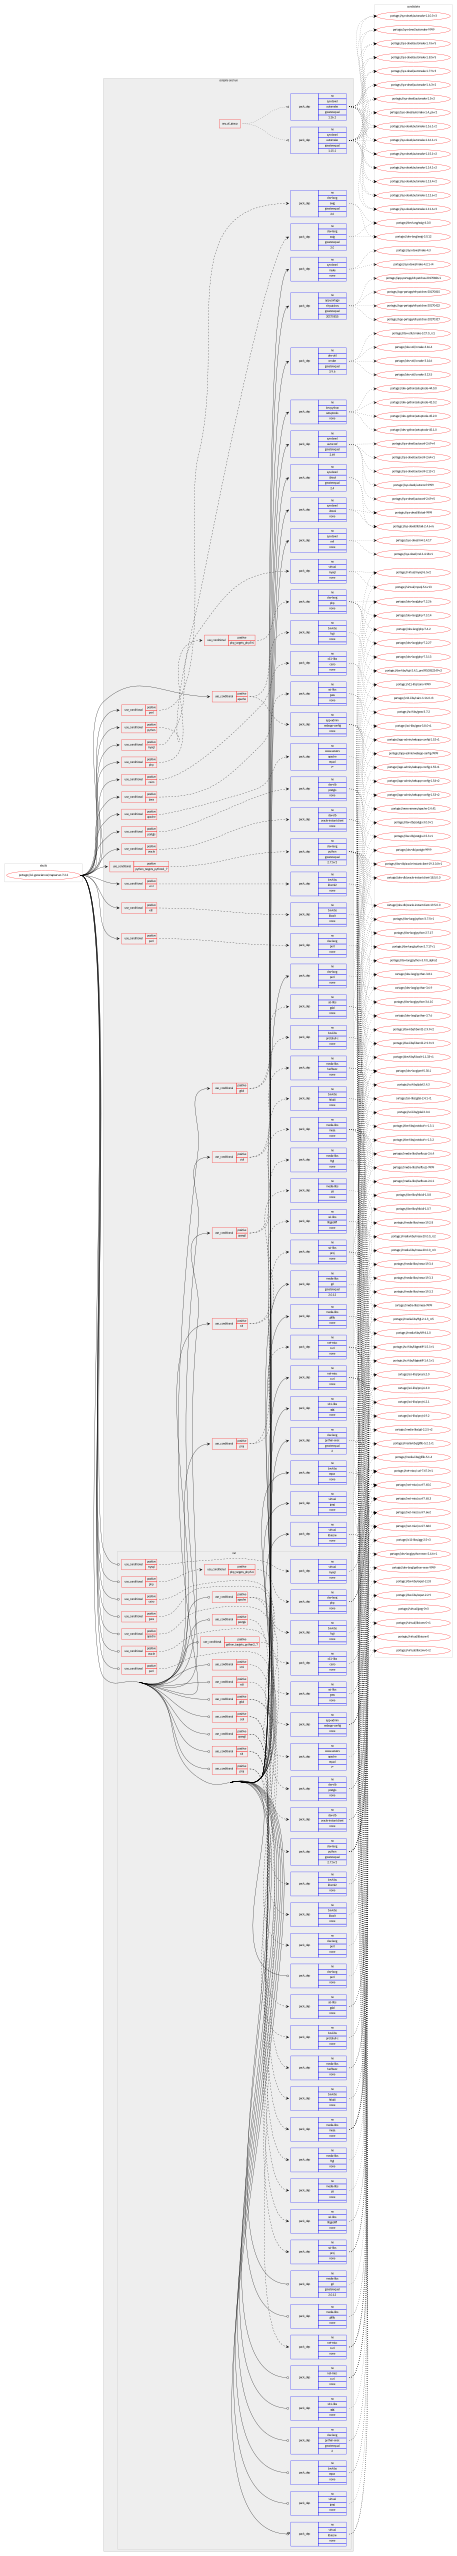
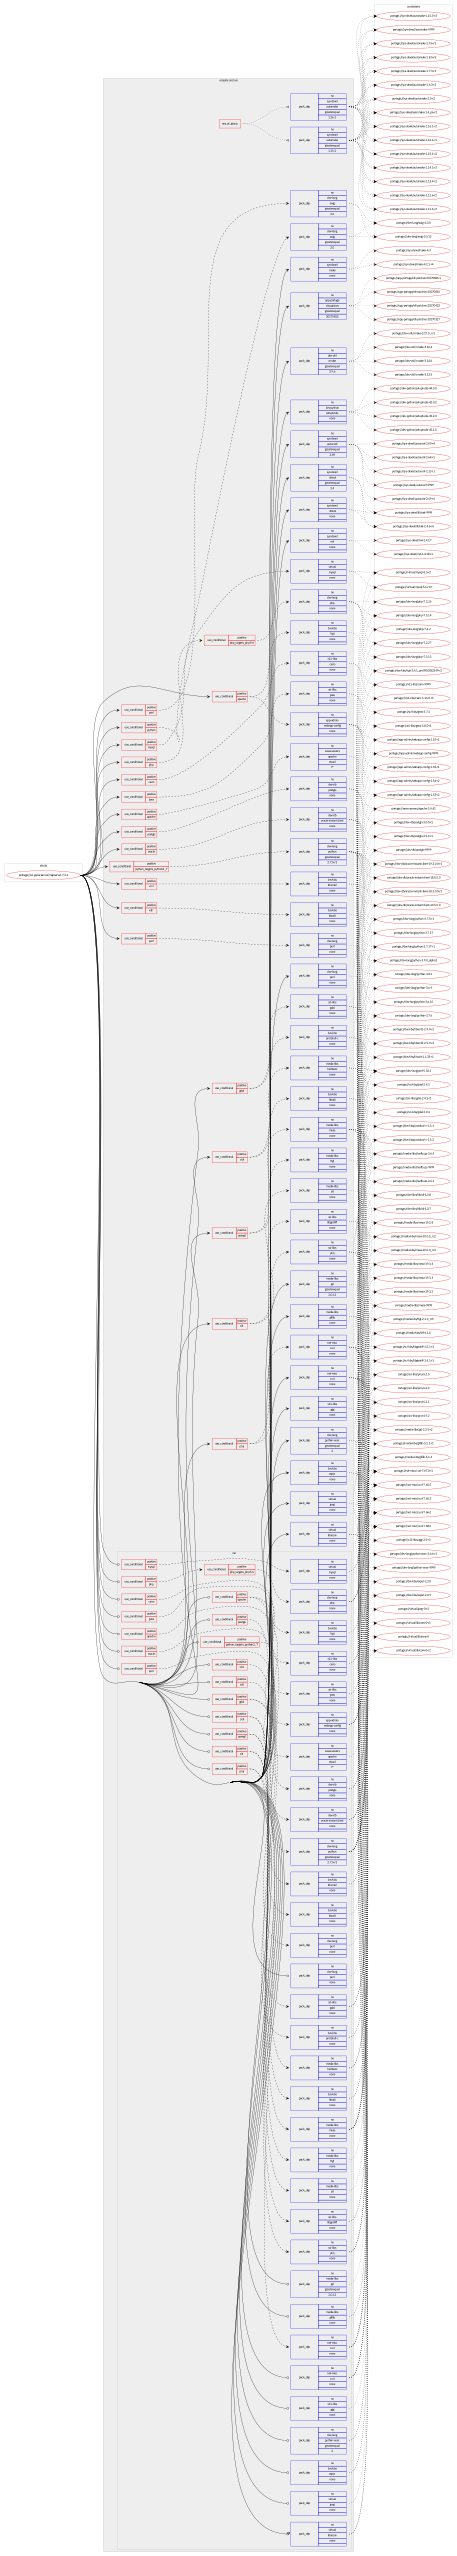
none -> (413, 892)
